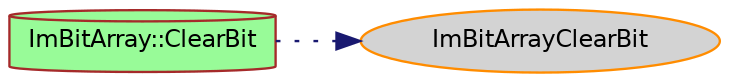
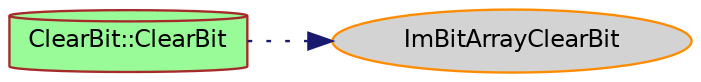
(143, 41) -> (128, 41)
